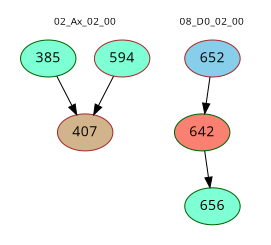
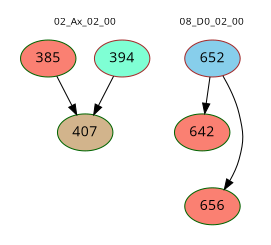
(48, 59) -> (48, 59)
(122, 59) -> (122, 59)
(85, 132) -> (85, 132)
(207, 164) -> (242, 128)
(212, 206) -> (212, 206)
